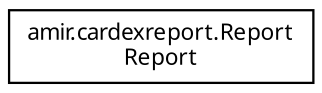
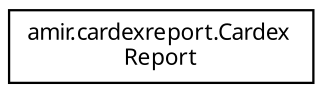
(161, 47) -> (161, 47)
